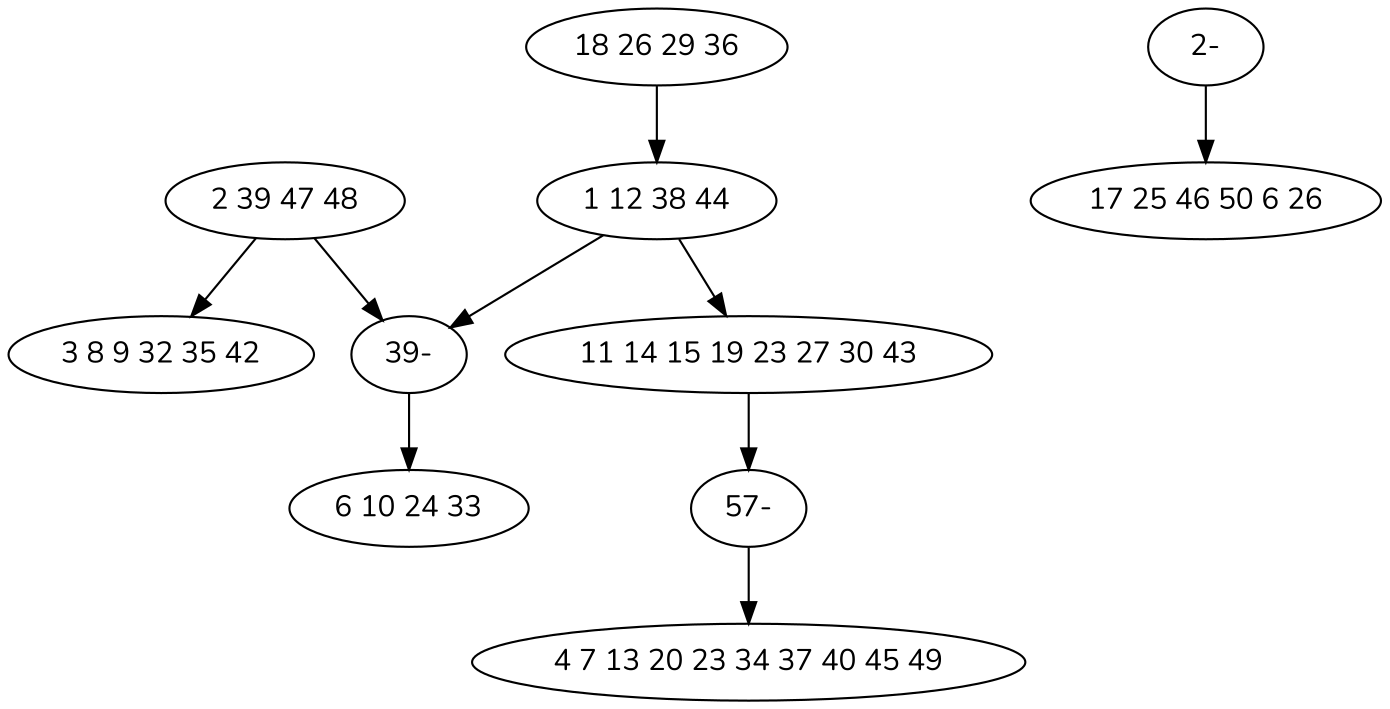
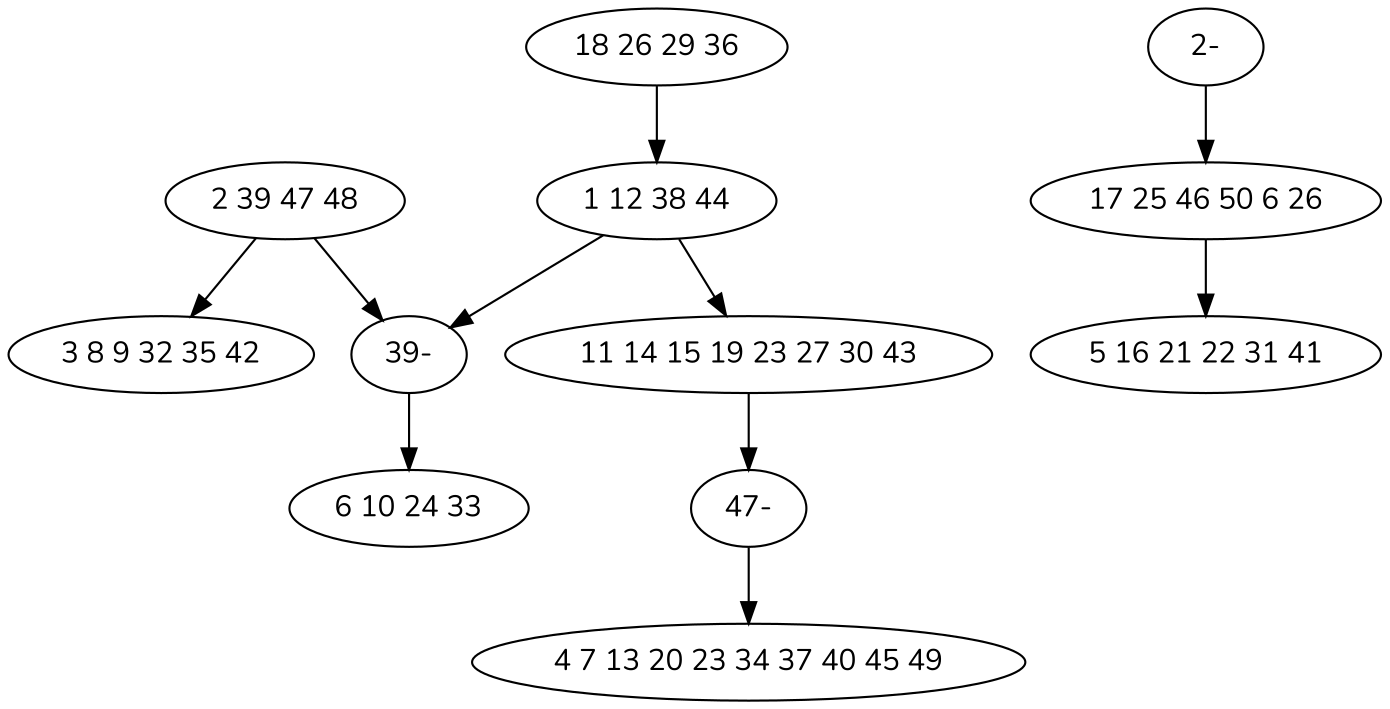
none -> (1206, 355)
(749, 508) -> (749, 508)
